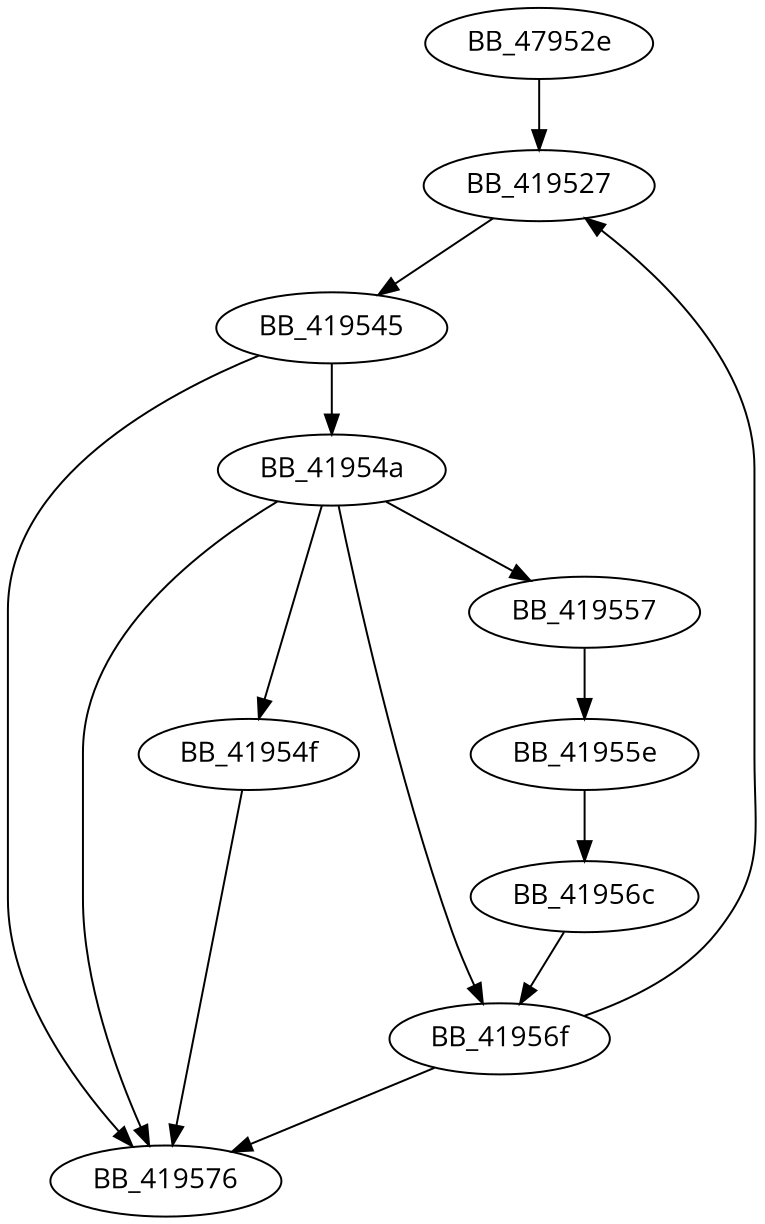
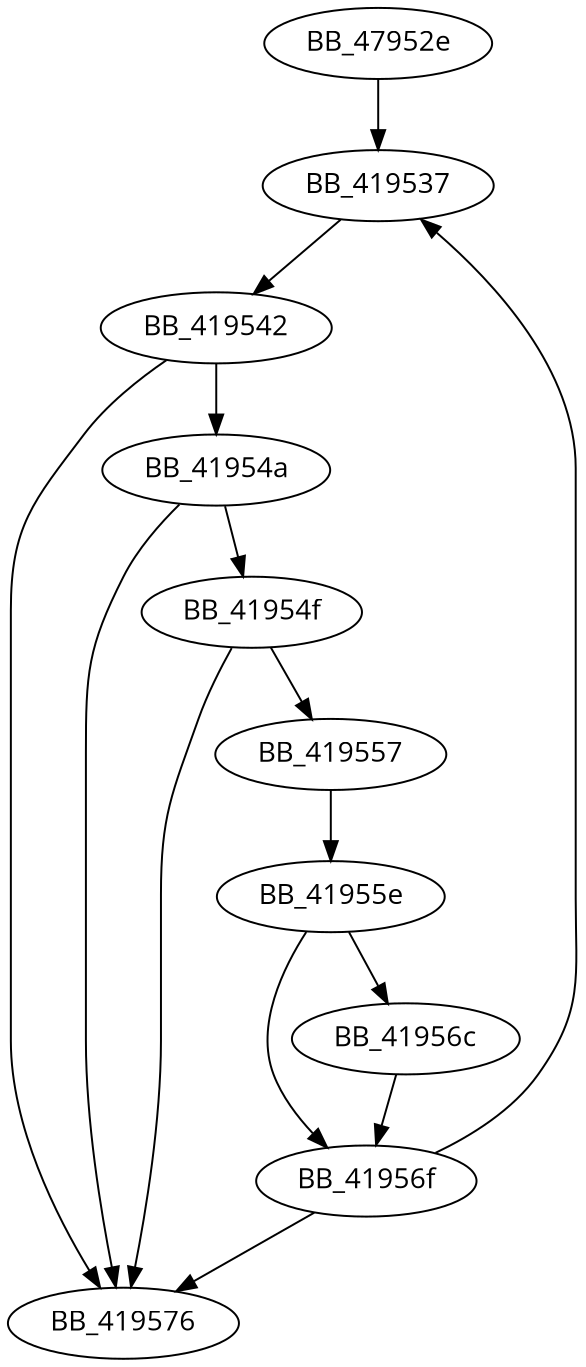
(539, 186) -> (378, 186)
(332, 328) -> (216, 328)
(449, 536) -> (286, 675)
(396, 749) -> (268, 1035)
